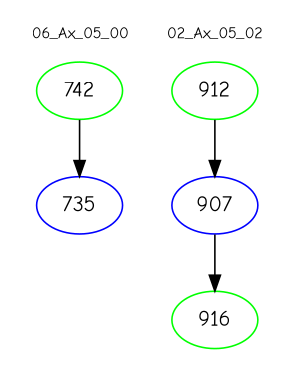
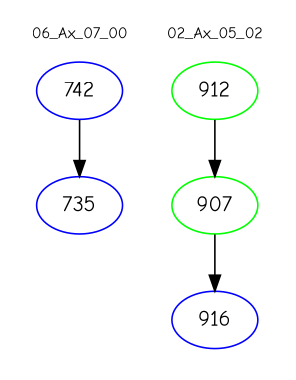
(80, 34) -> (80, 34)
(80, 91) -> (80, 91)
(215, 205) -> (215, 205)
(215, 320) -> (215, 320)
